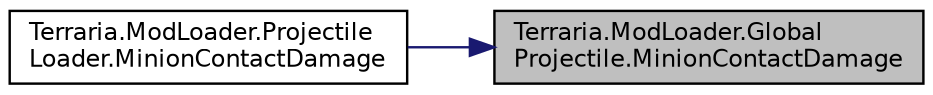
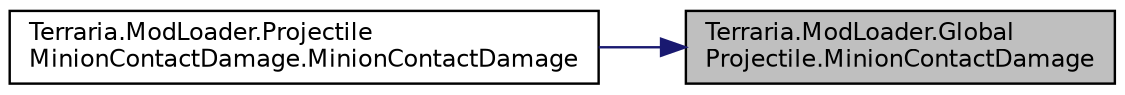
(208, 47) -> (304, 47)
